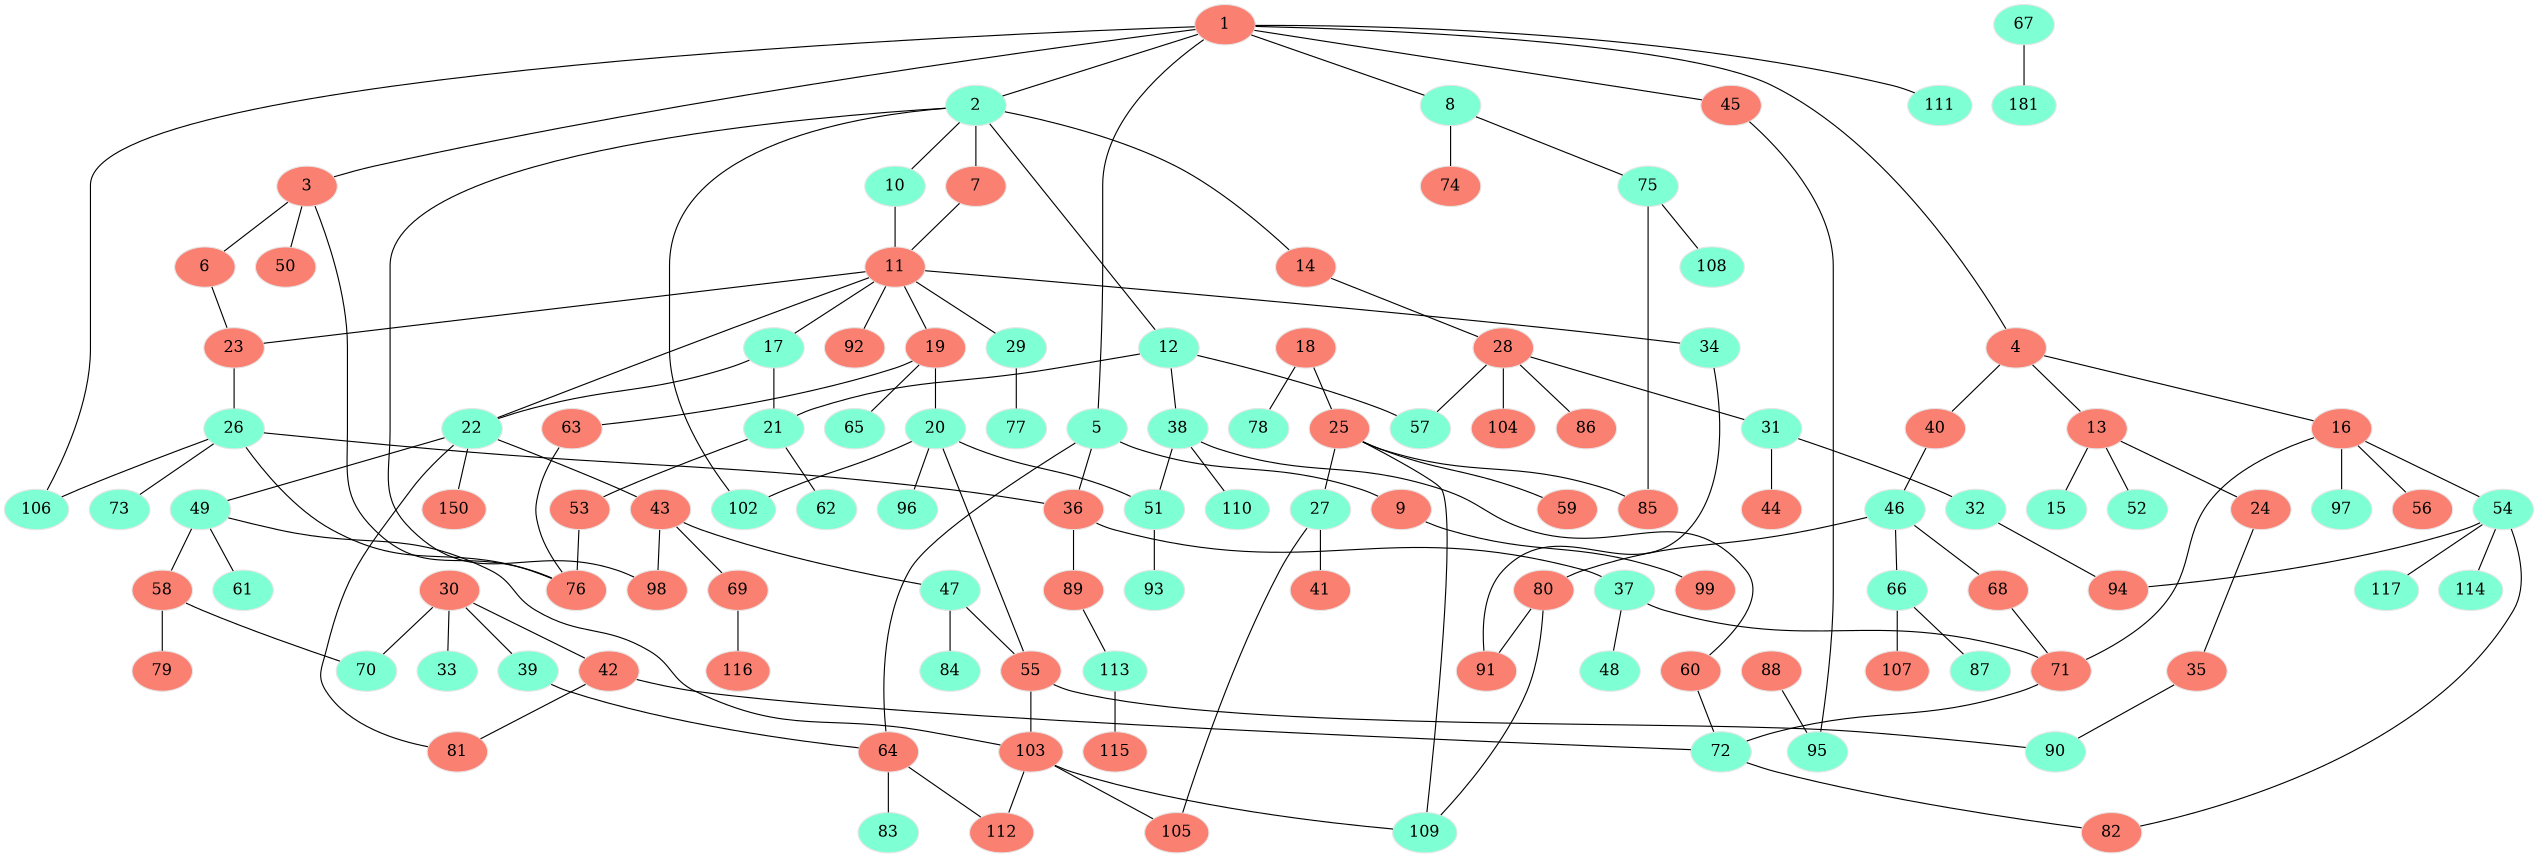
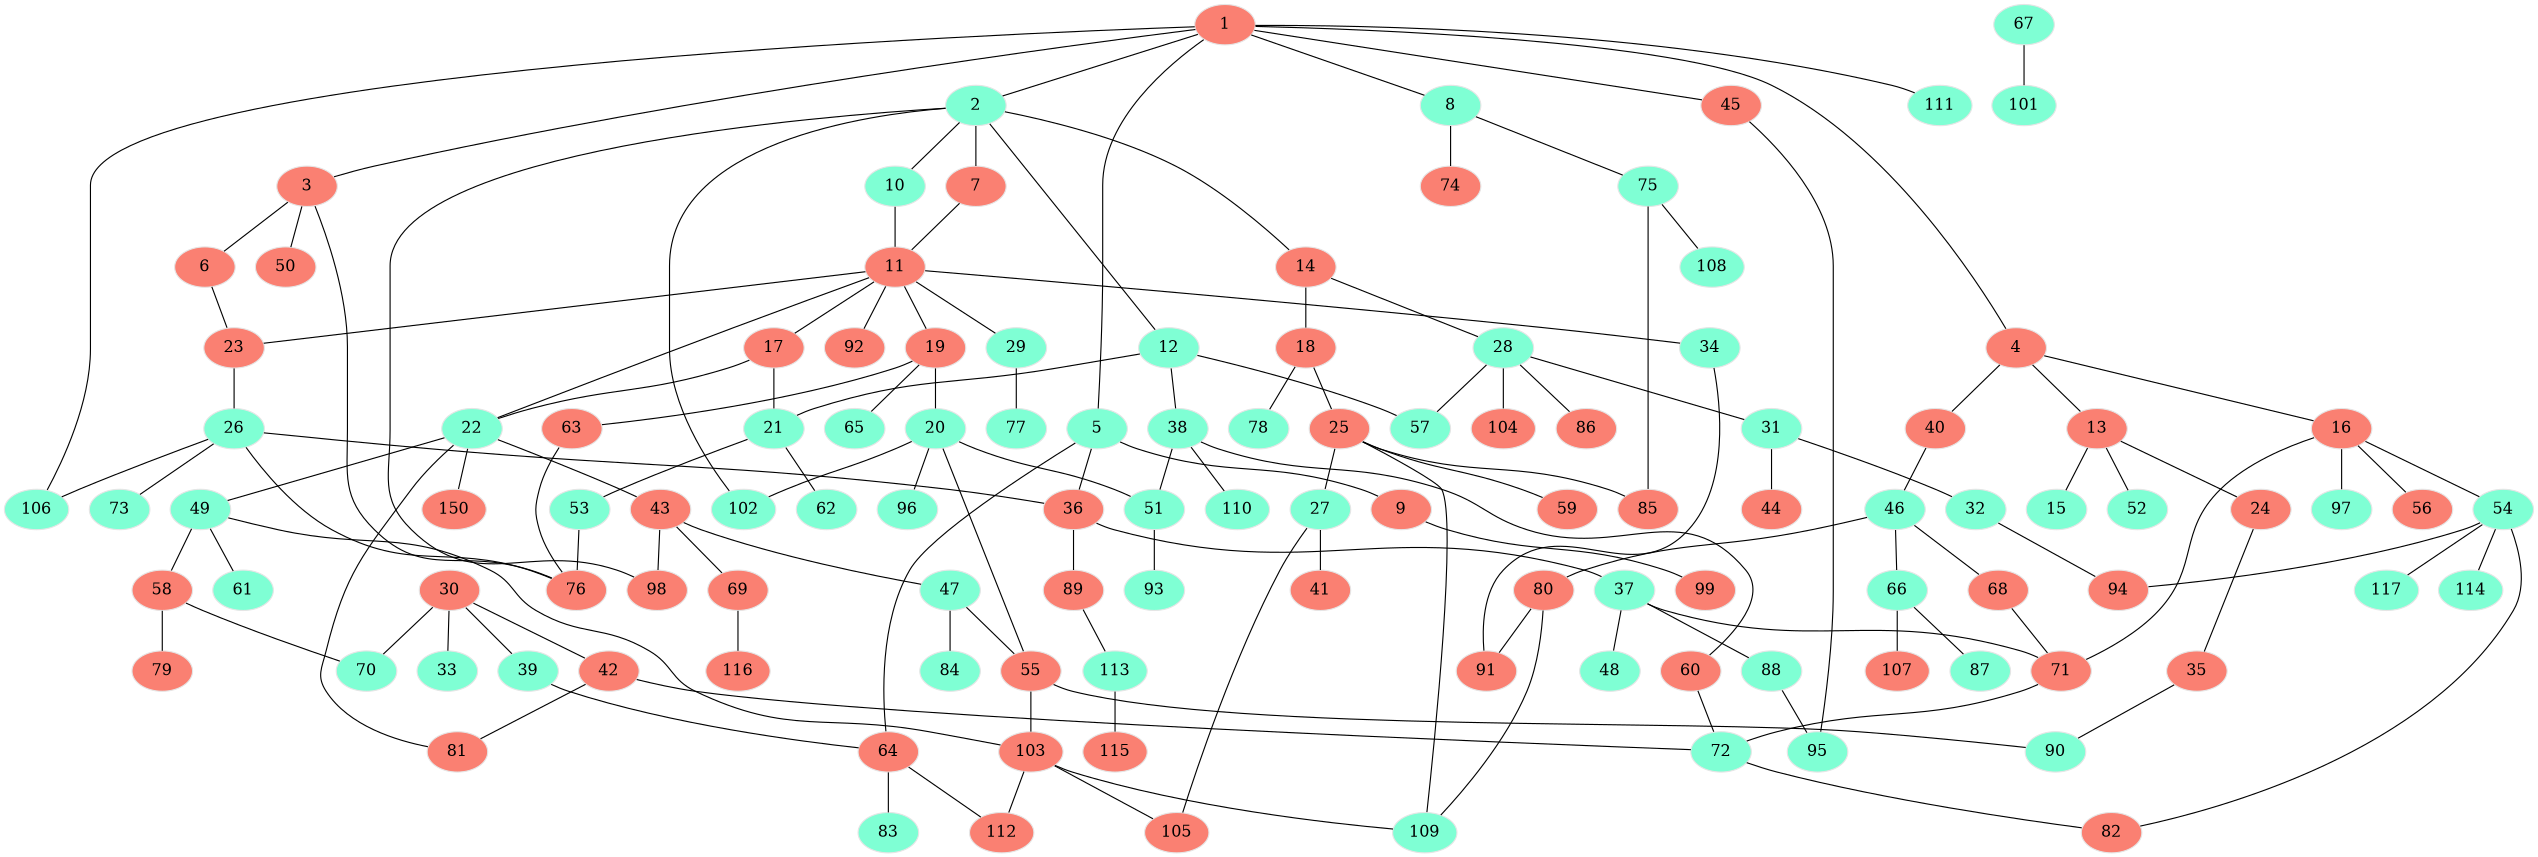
(2024, 105) -> (2024, 105)
none -> (1306, 312)
(774, 348) -> (774, 348)
(1503, 348) -> (1503, 348)
(580, 509) -> (580, 509)
none -> (1698, 631)
(1772, 671) -> (1772, 671)
